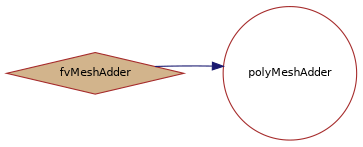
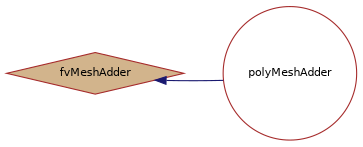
(184, 66) -> (195, 81)
